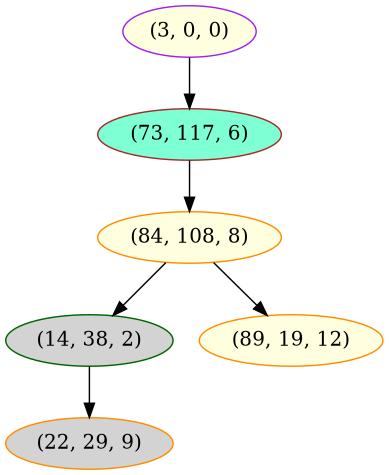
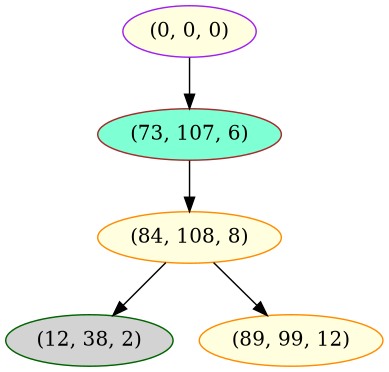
(190, 31) -> (190, 31)
(190, 134) -> (190, 134)
(89, 340) -> (89, 340)
(291, 340) -> (291, 340)
(89, 443) -> none
